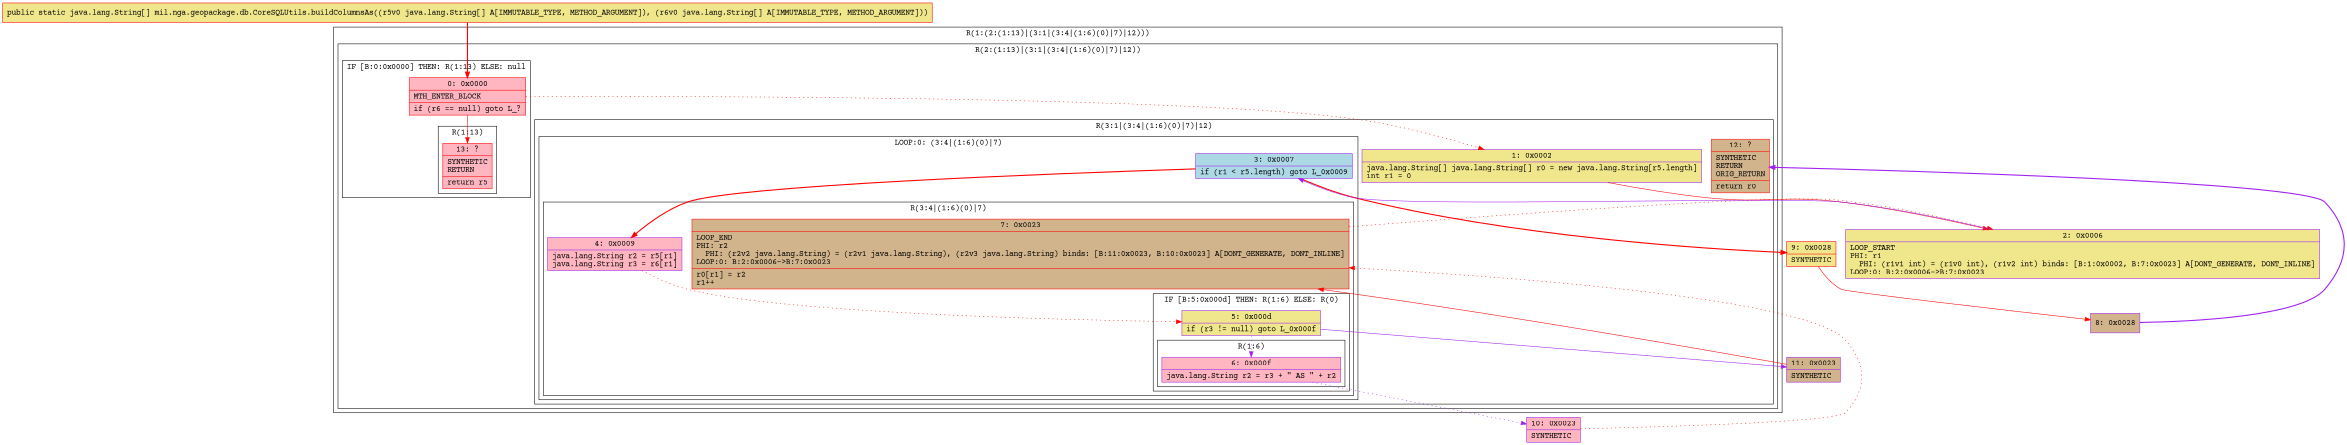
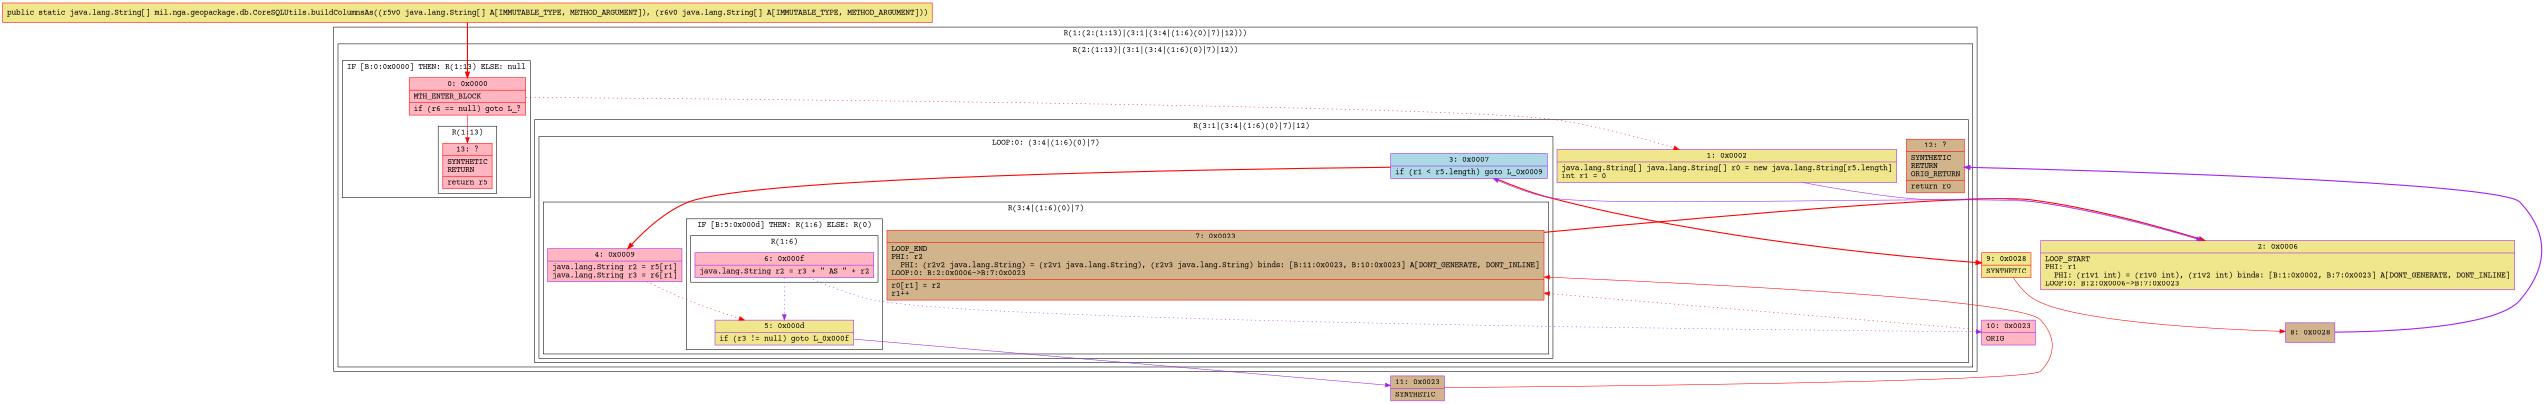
(1702, 197) -> (2001, 199)
(1669, 204) -> (1874, 205)
(1251, 344) -> (784, 296)
(1551, 436) -> (1995, 339)
